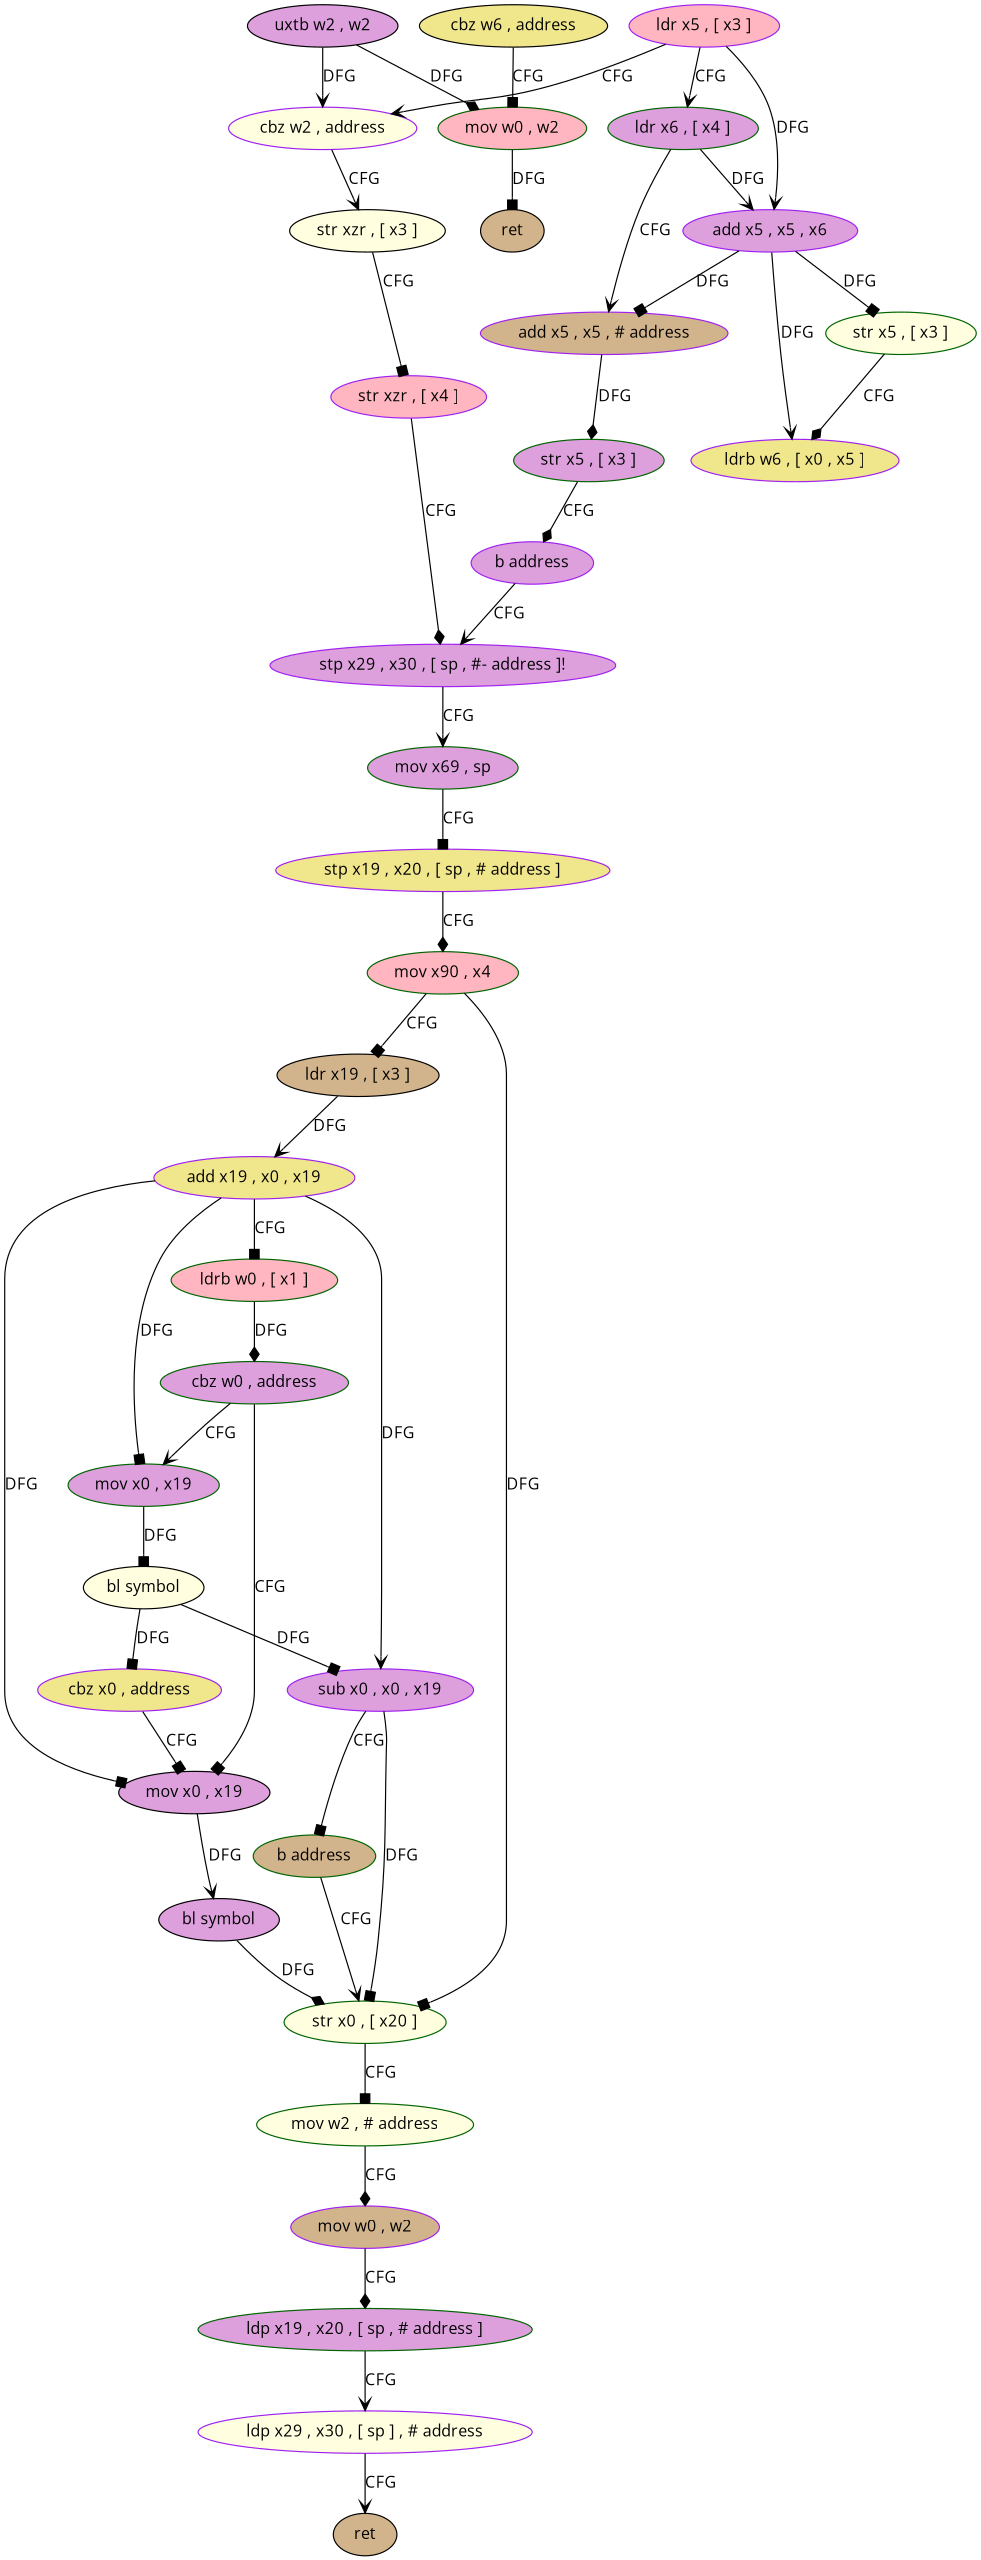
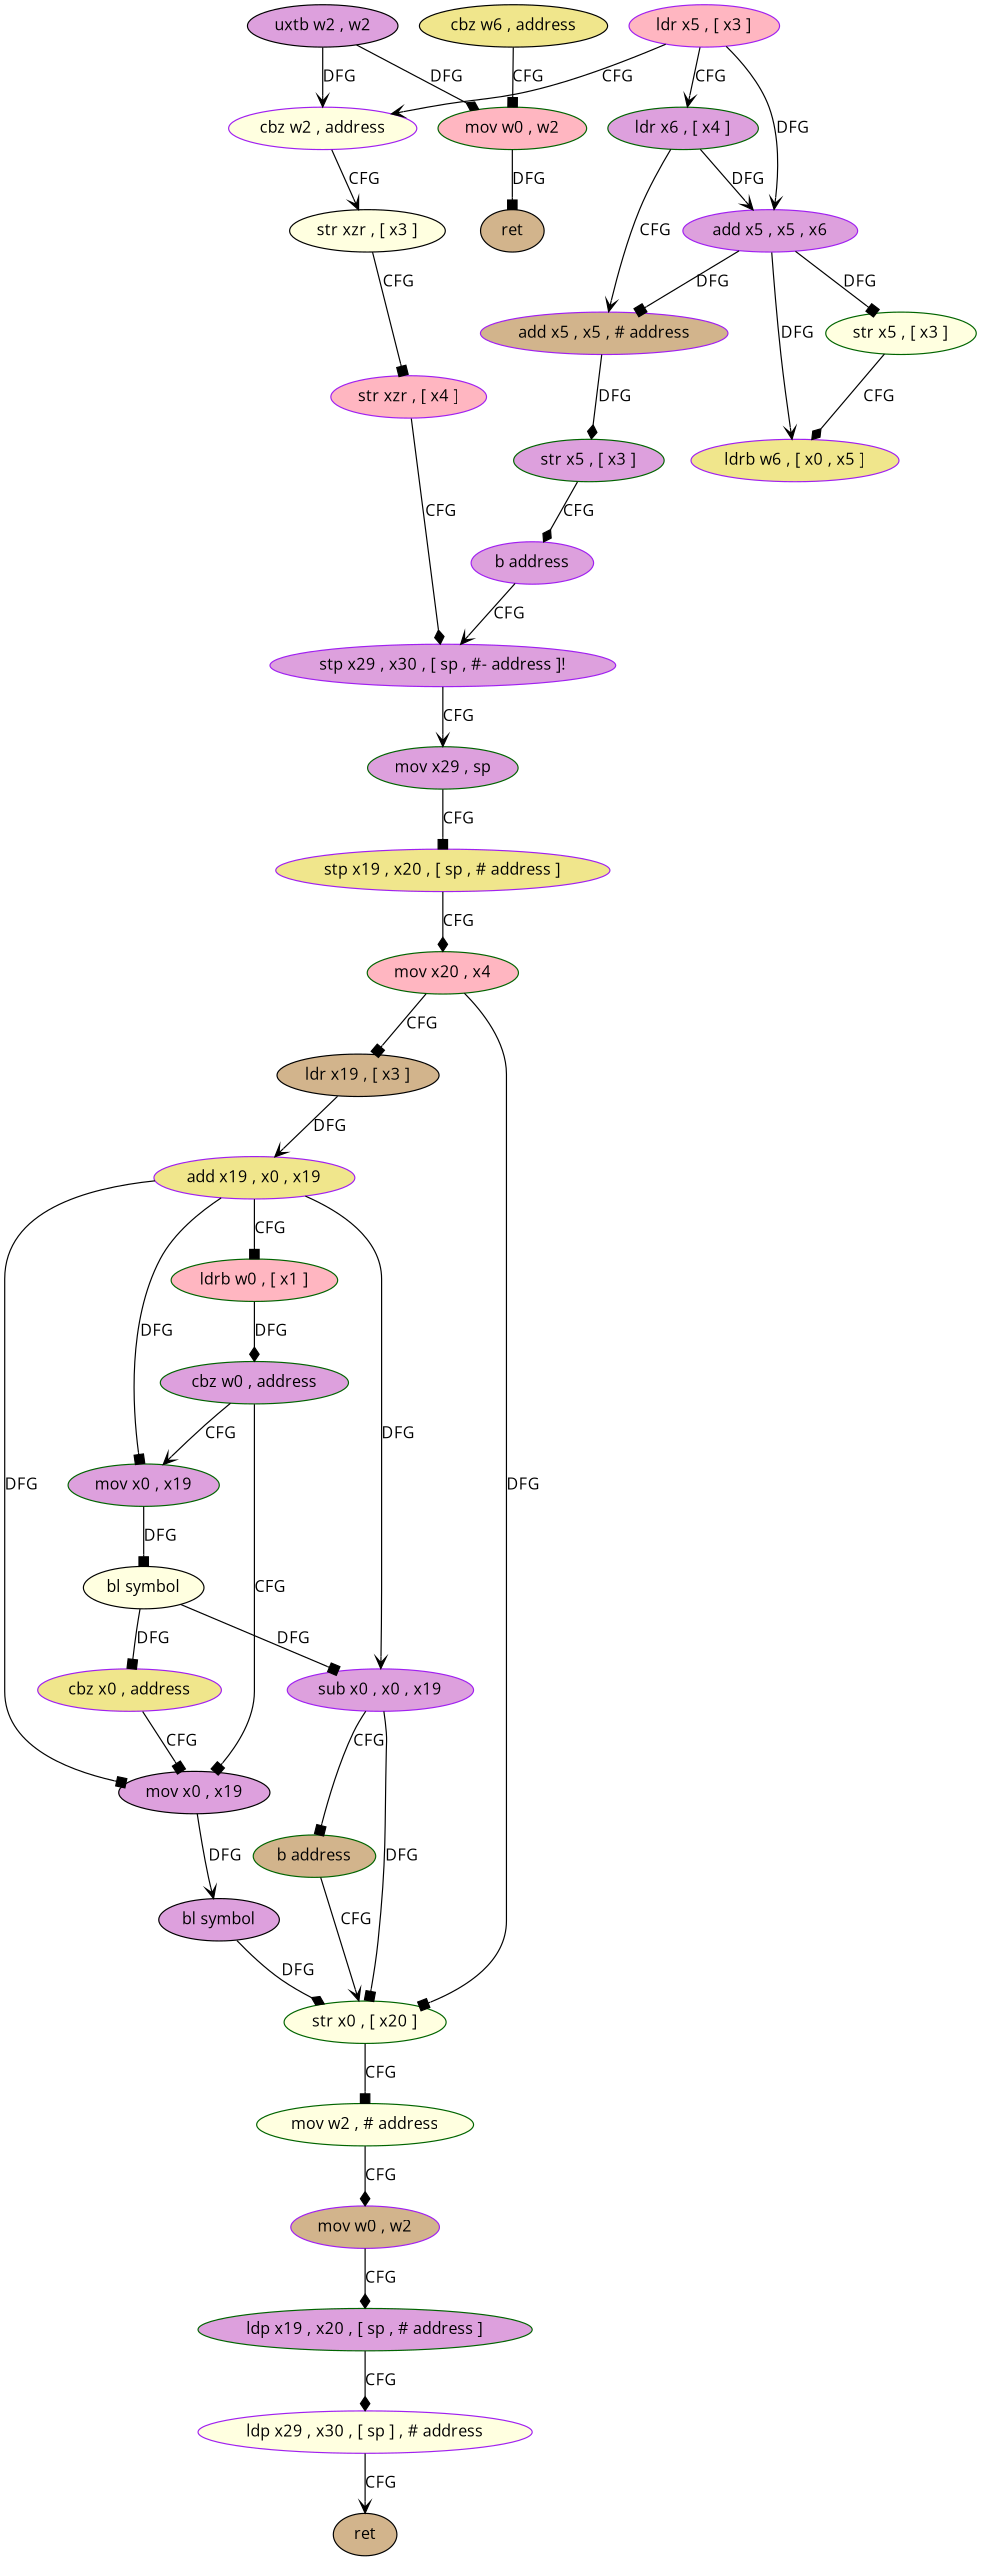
(443, 768) -> (443, 768)
(443, 973) -> (443, 973)
(365, 2375) -> (365, 2374)
